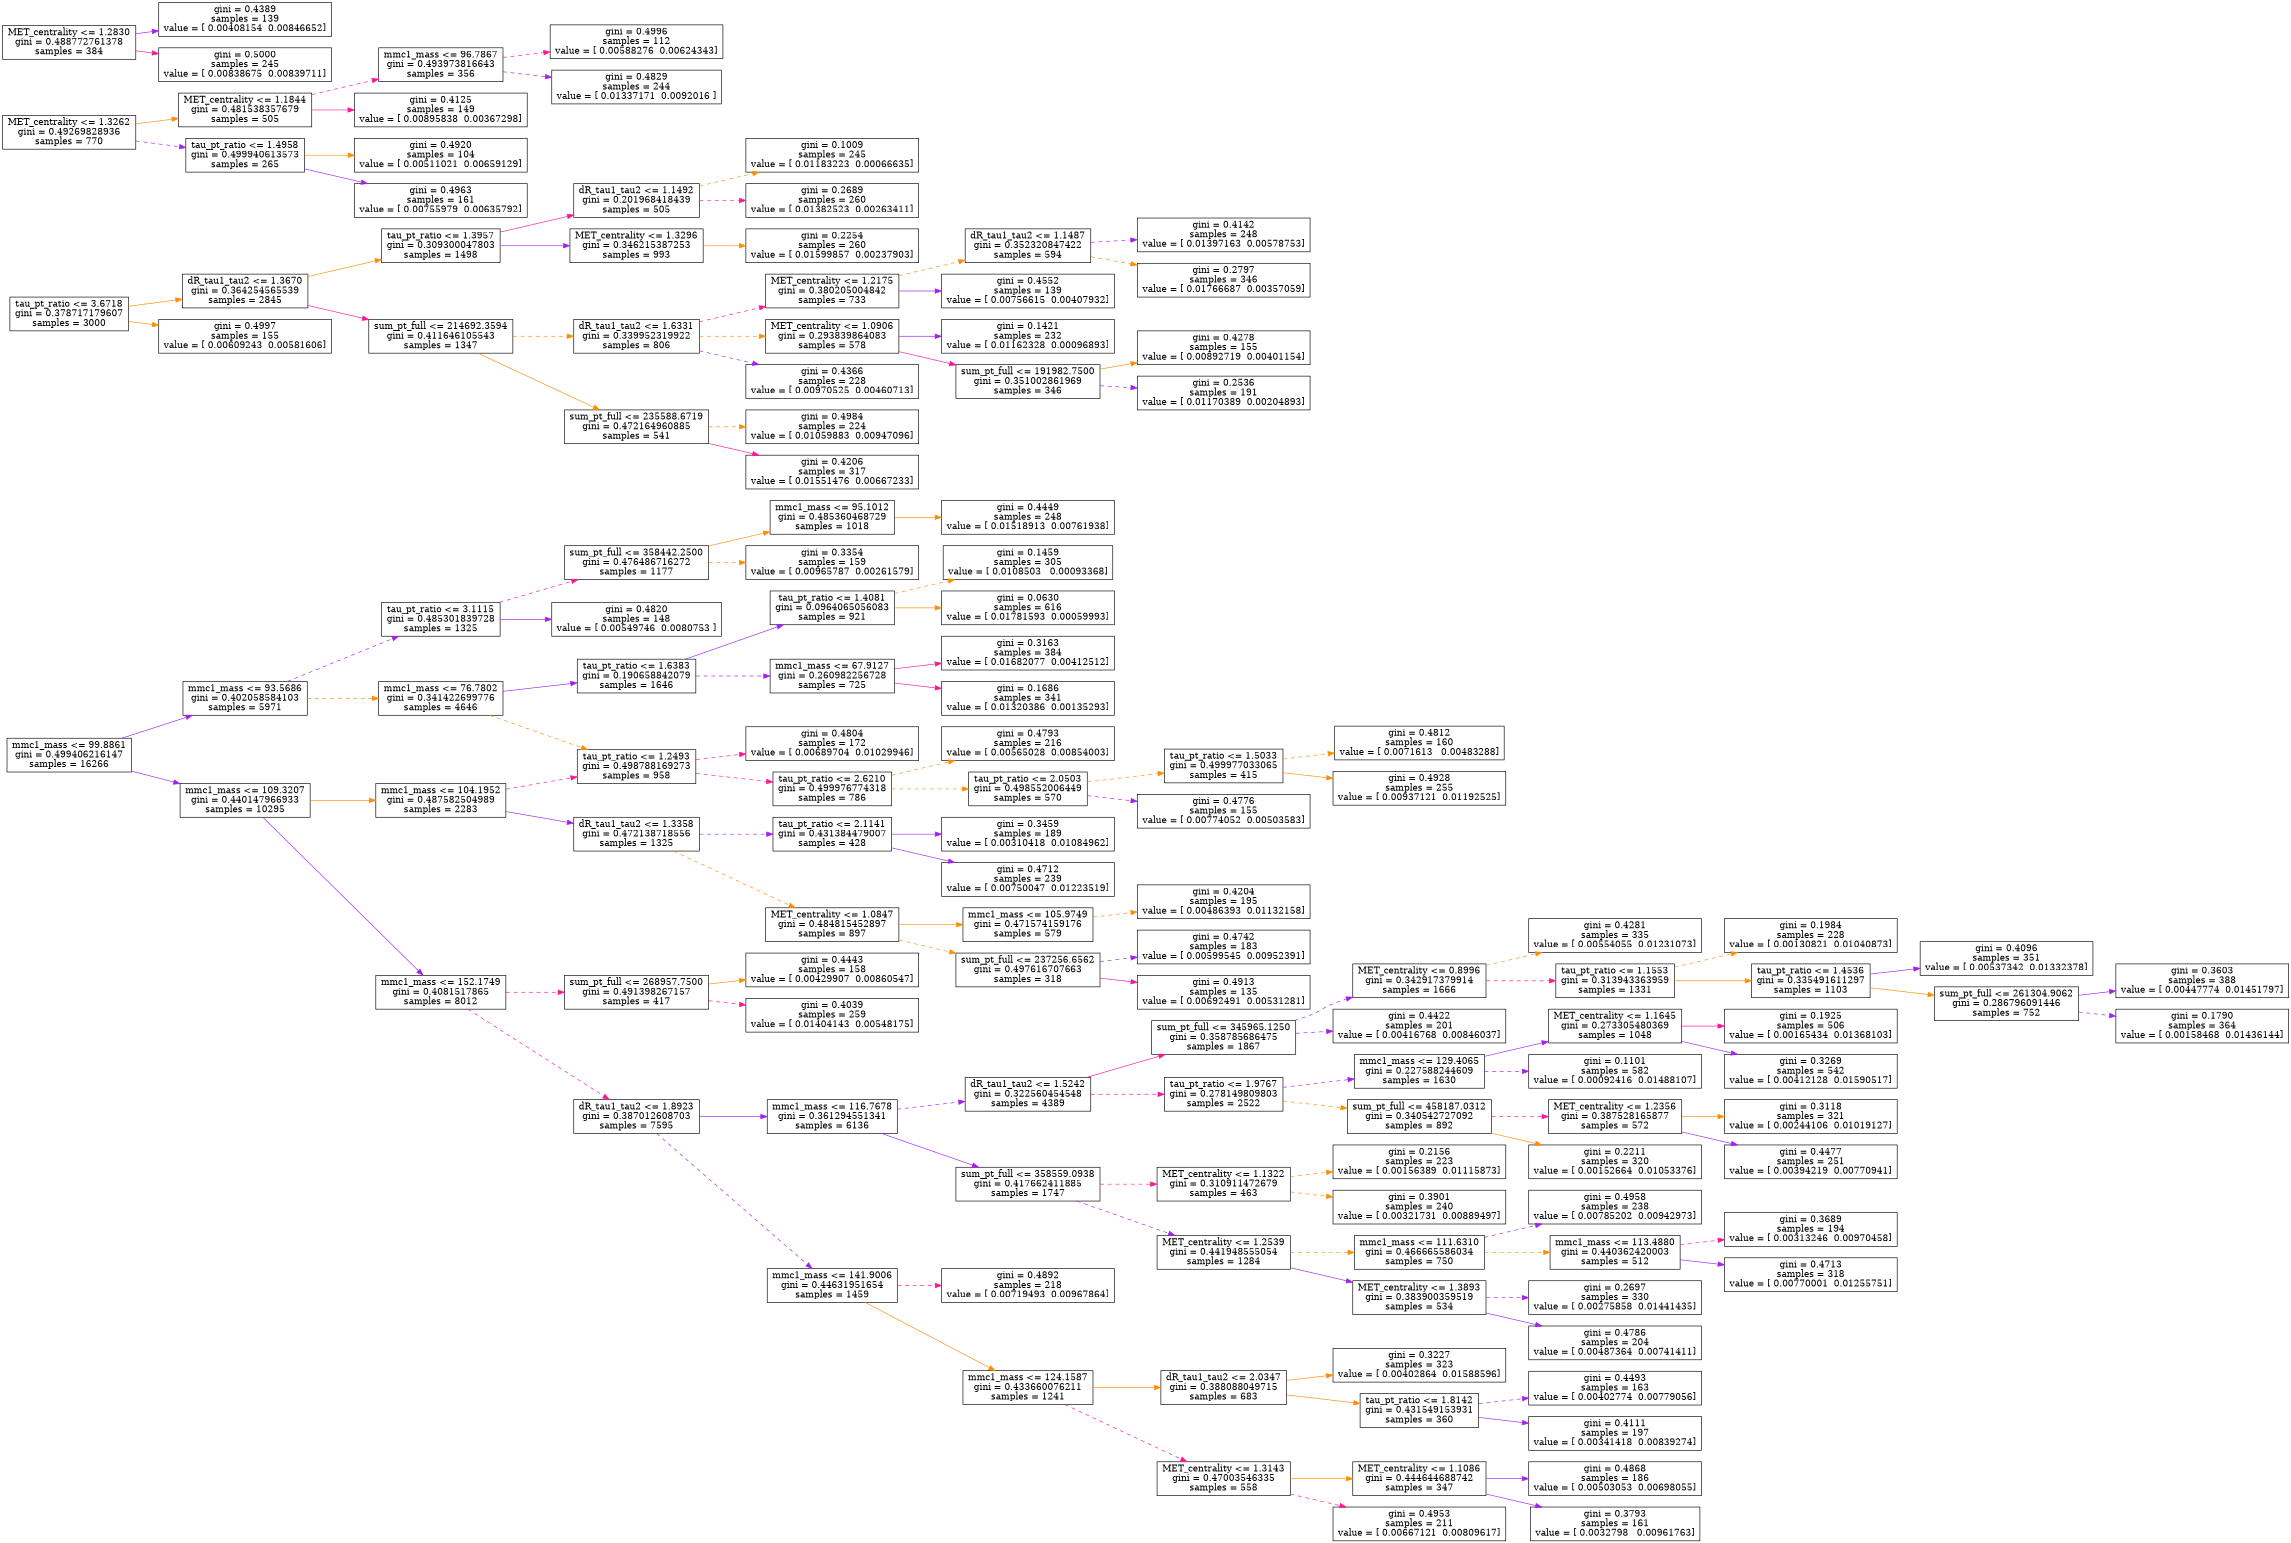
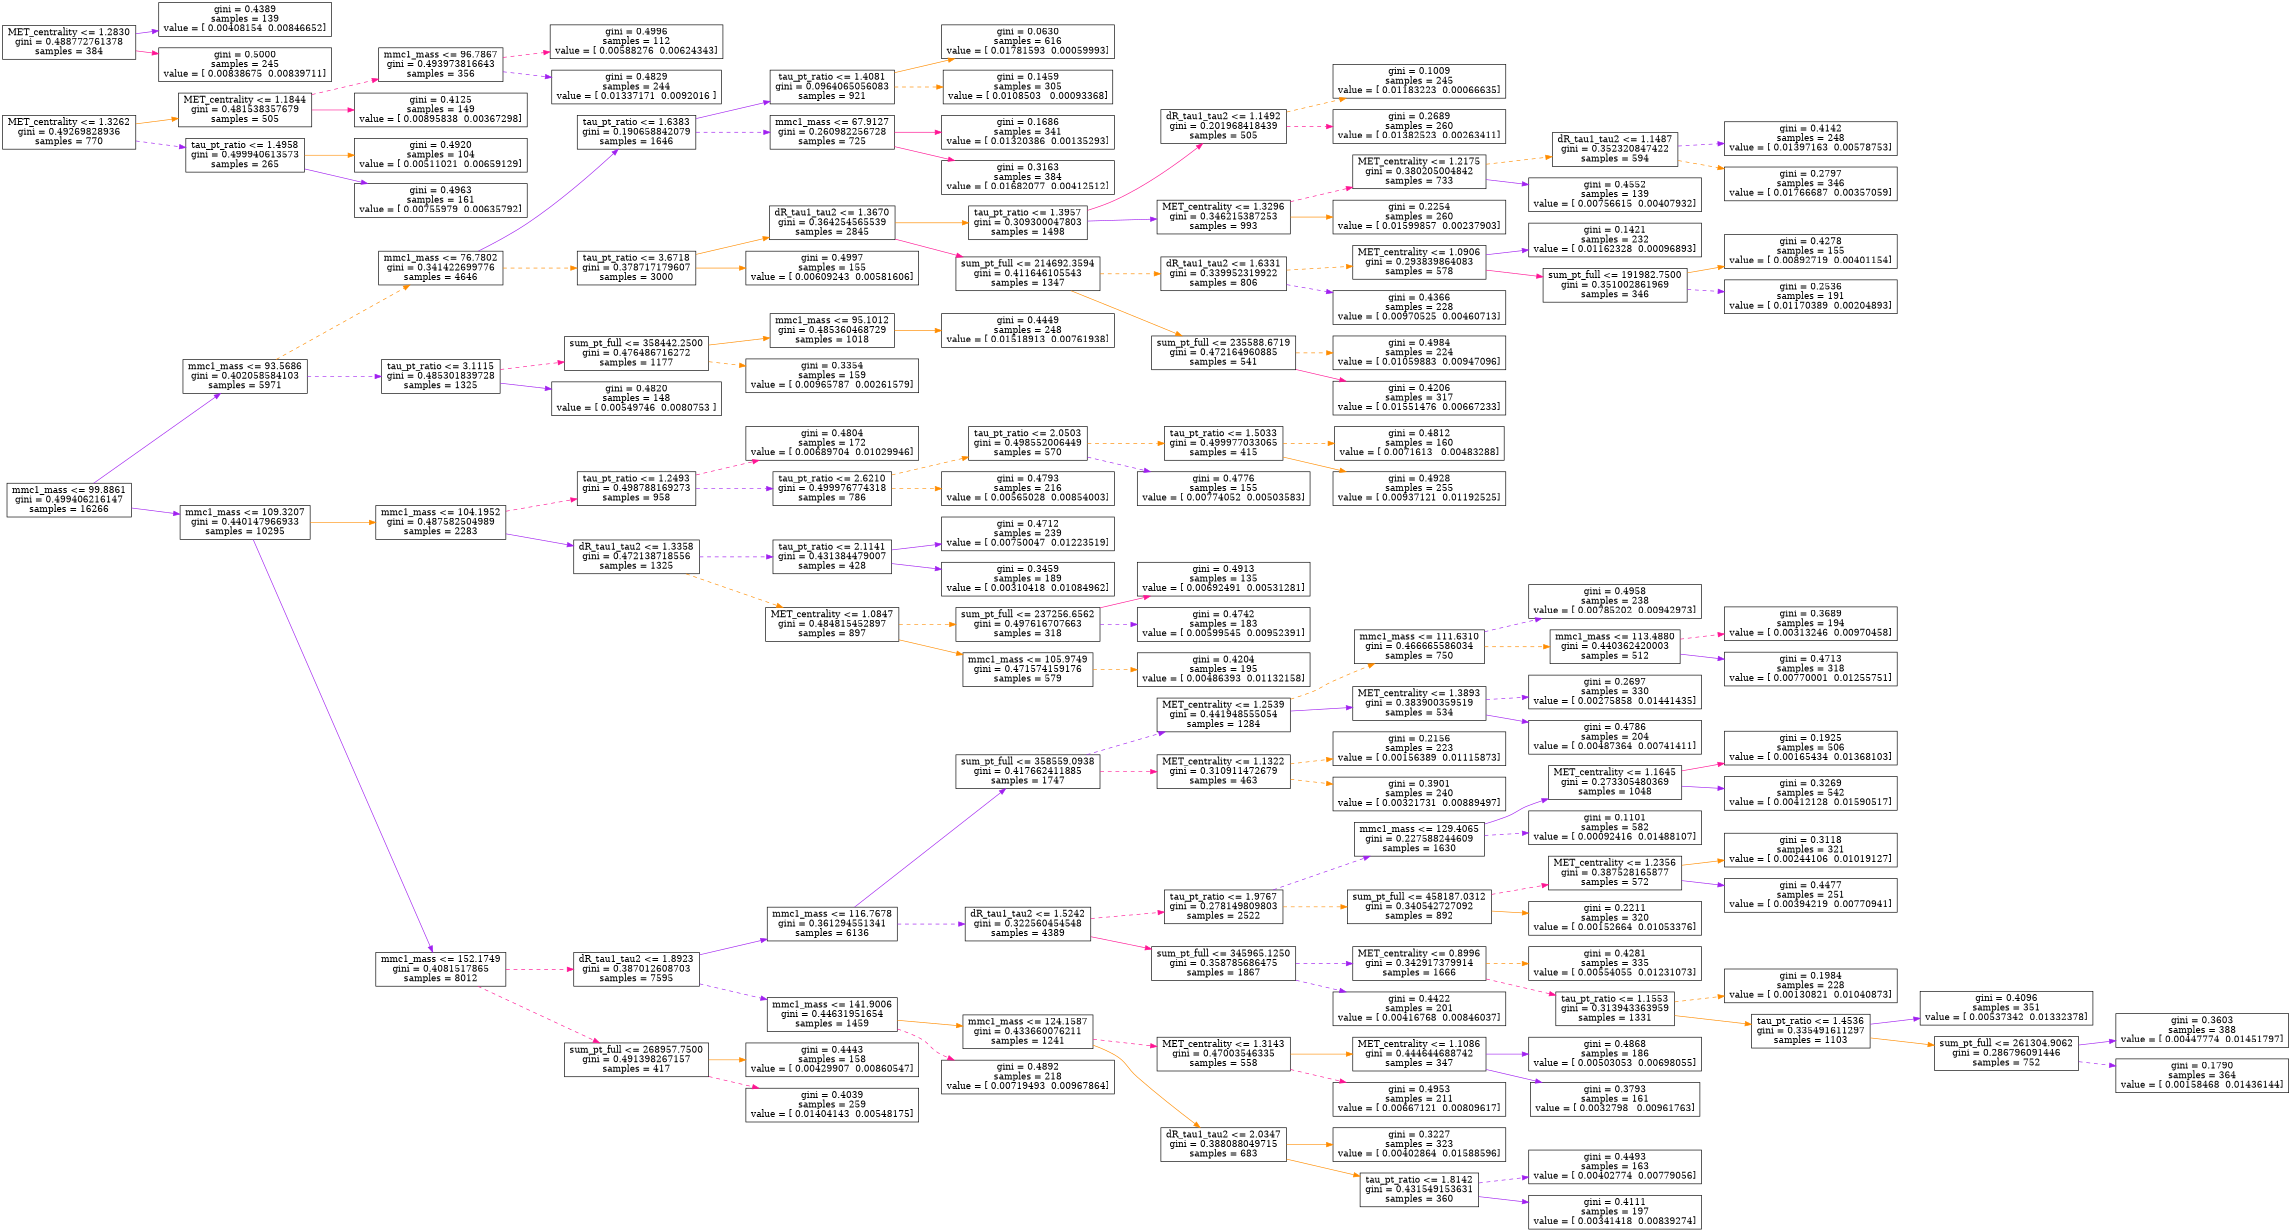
(729, 315) -> (1318, 195)
(536, 731) -> (537, 268)
(731, 777) -> (731, 489)
(1419, 1410) -> (1419, 1190)
